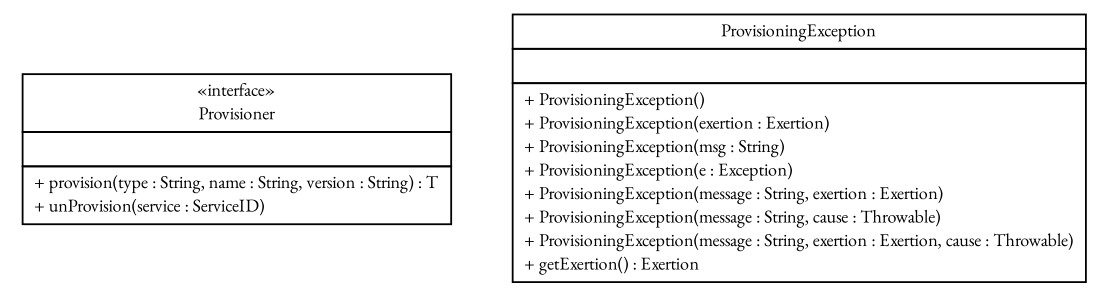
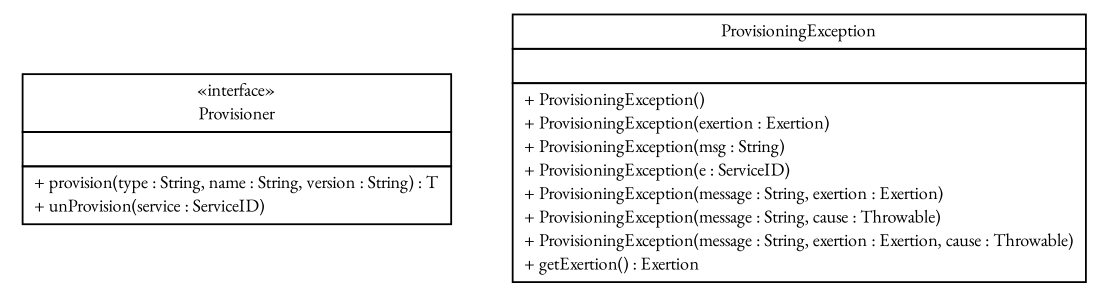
(659, 170) -> (657, 170)
